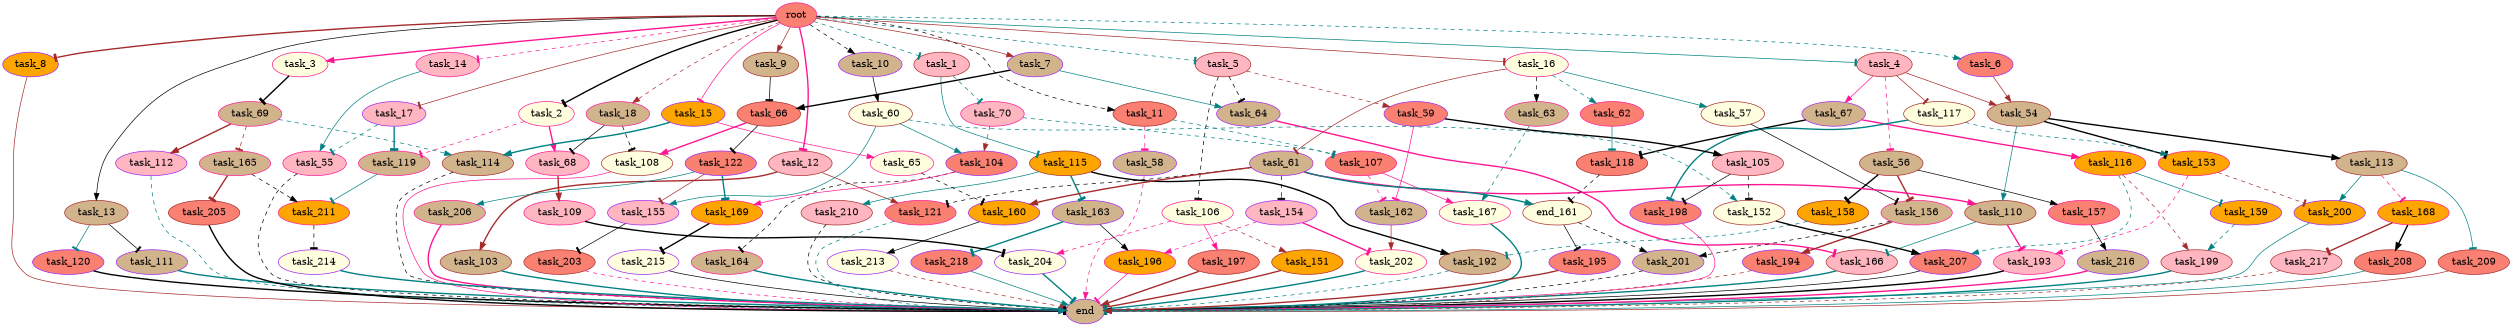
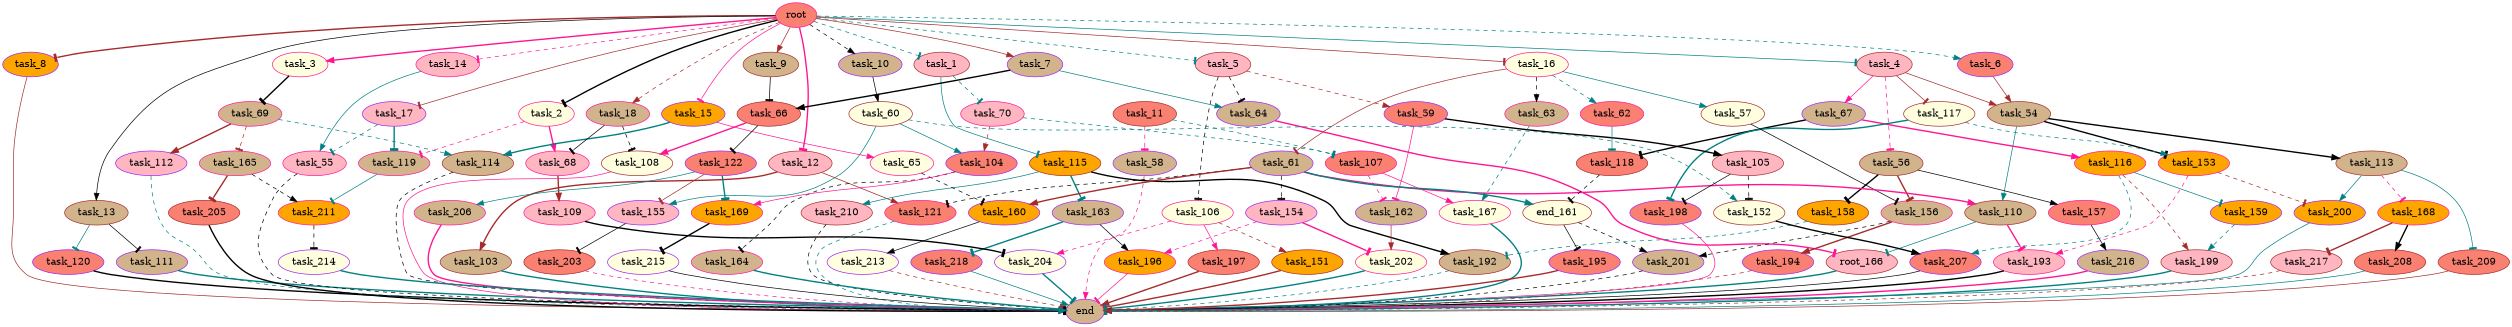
(975, 52) -> none
(1862, 262) -> (1862, 262)
